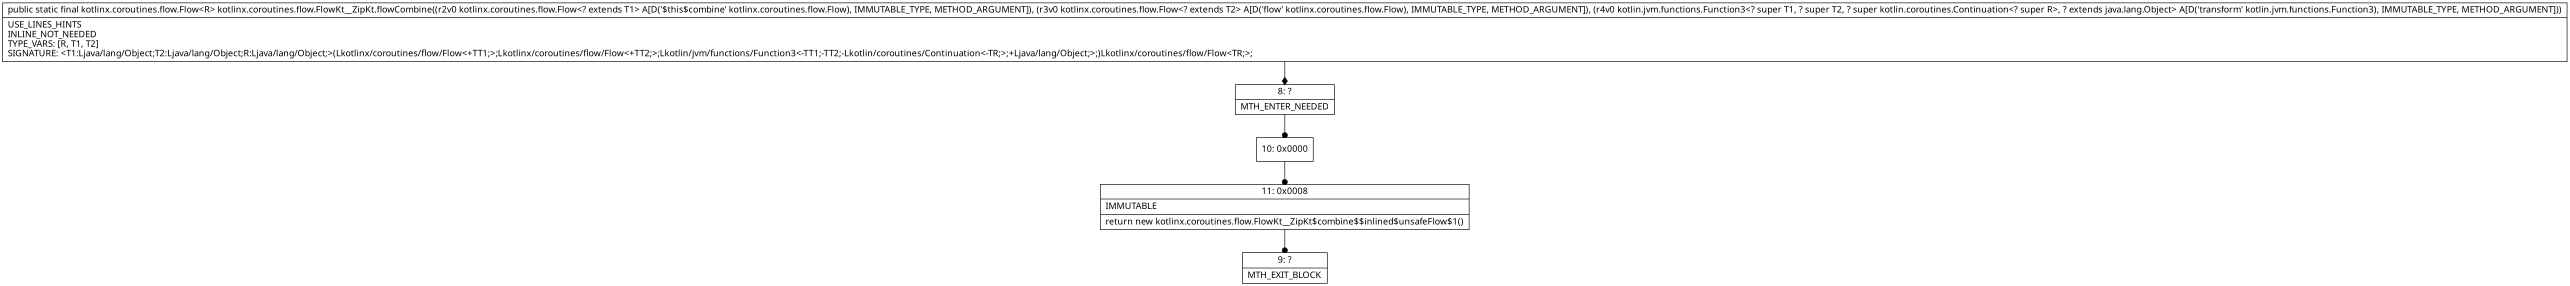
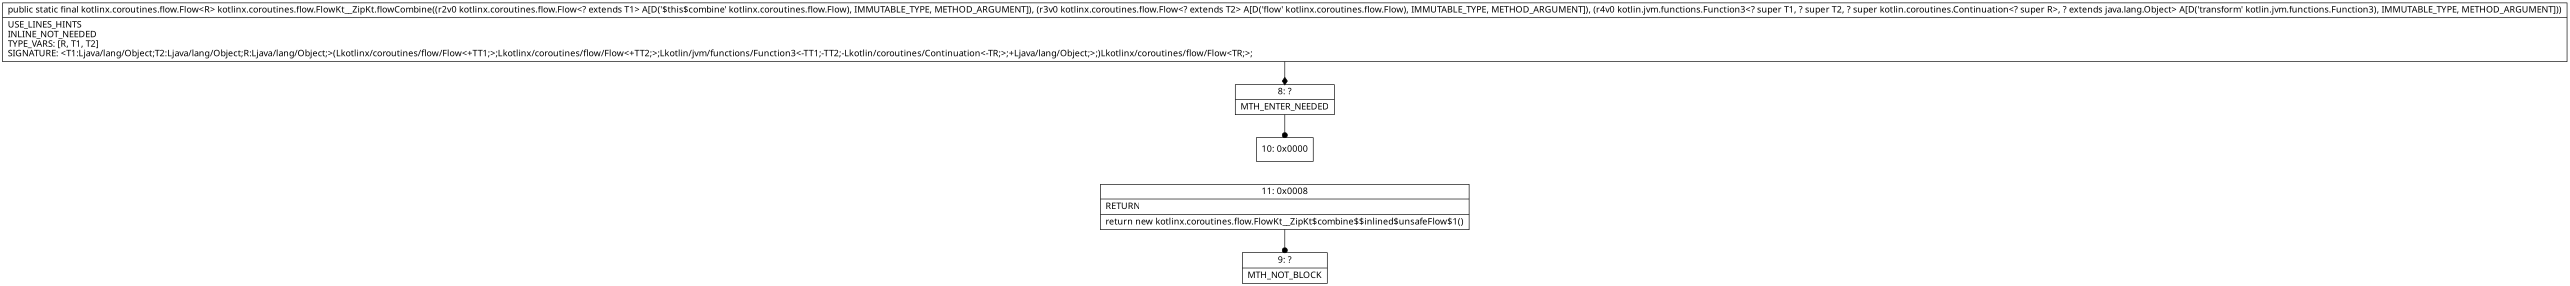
(1285, 170) -> none
(1131, 206) -> (1123, 206)
(1284, 275) -> (1285, 275)
